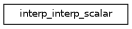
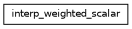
(66, 14) -> (66, 14)
